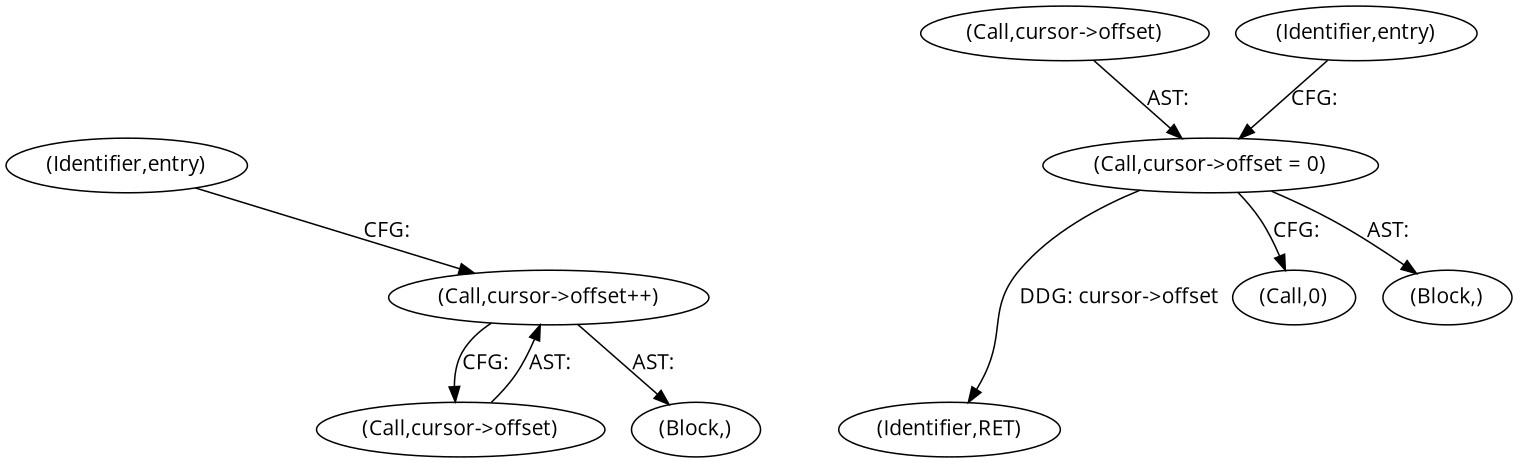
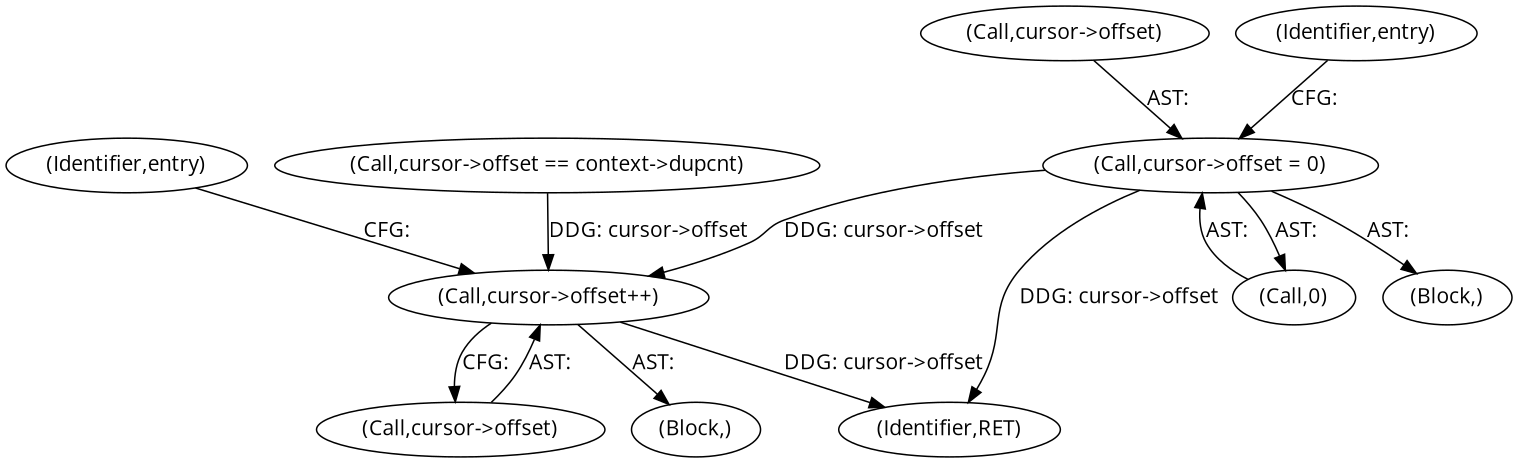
none -> (547, 165)
none -> (848, 200)
(1299, 232) -> (1299, 232)
none -> (1212, 252)
none -> (745, 362)
